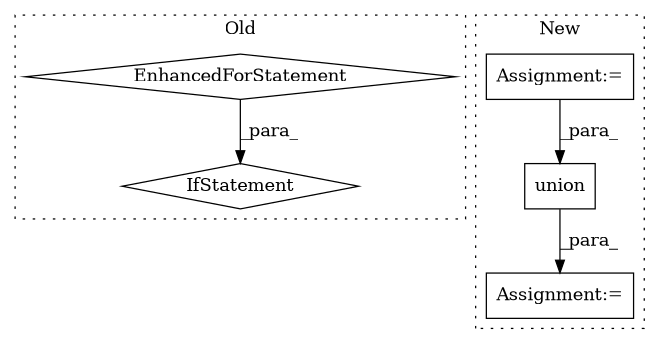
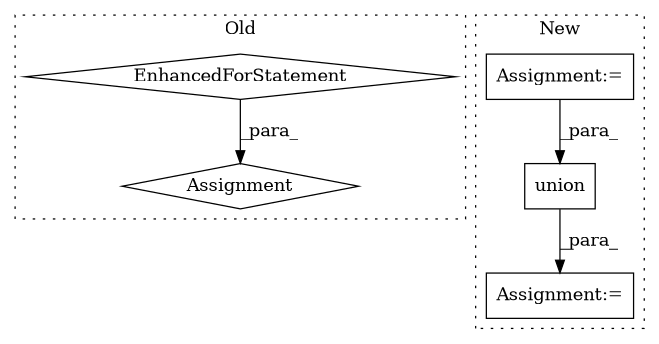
(240, 186) -> (240, 186)
